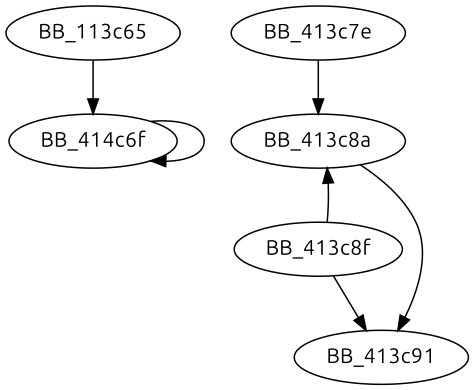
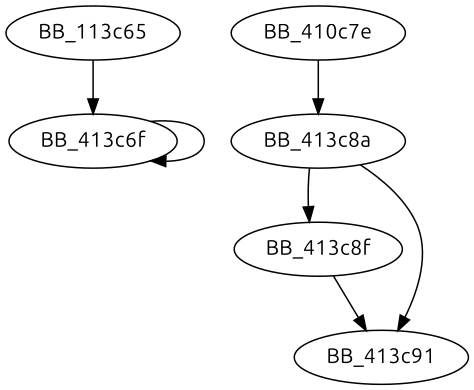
(318, 33) -> (318, 33)
(93, 141) -> (93, 141)
(328, 202) -> (308, 187)
